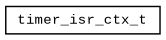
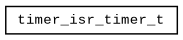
(83, 20) -> (92, 20)
